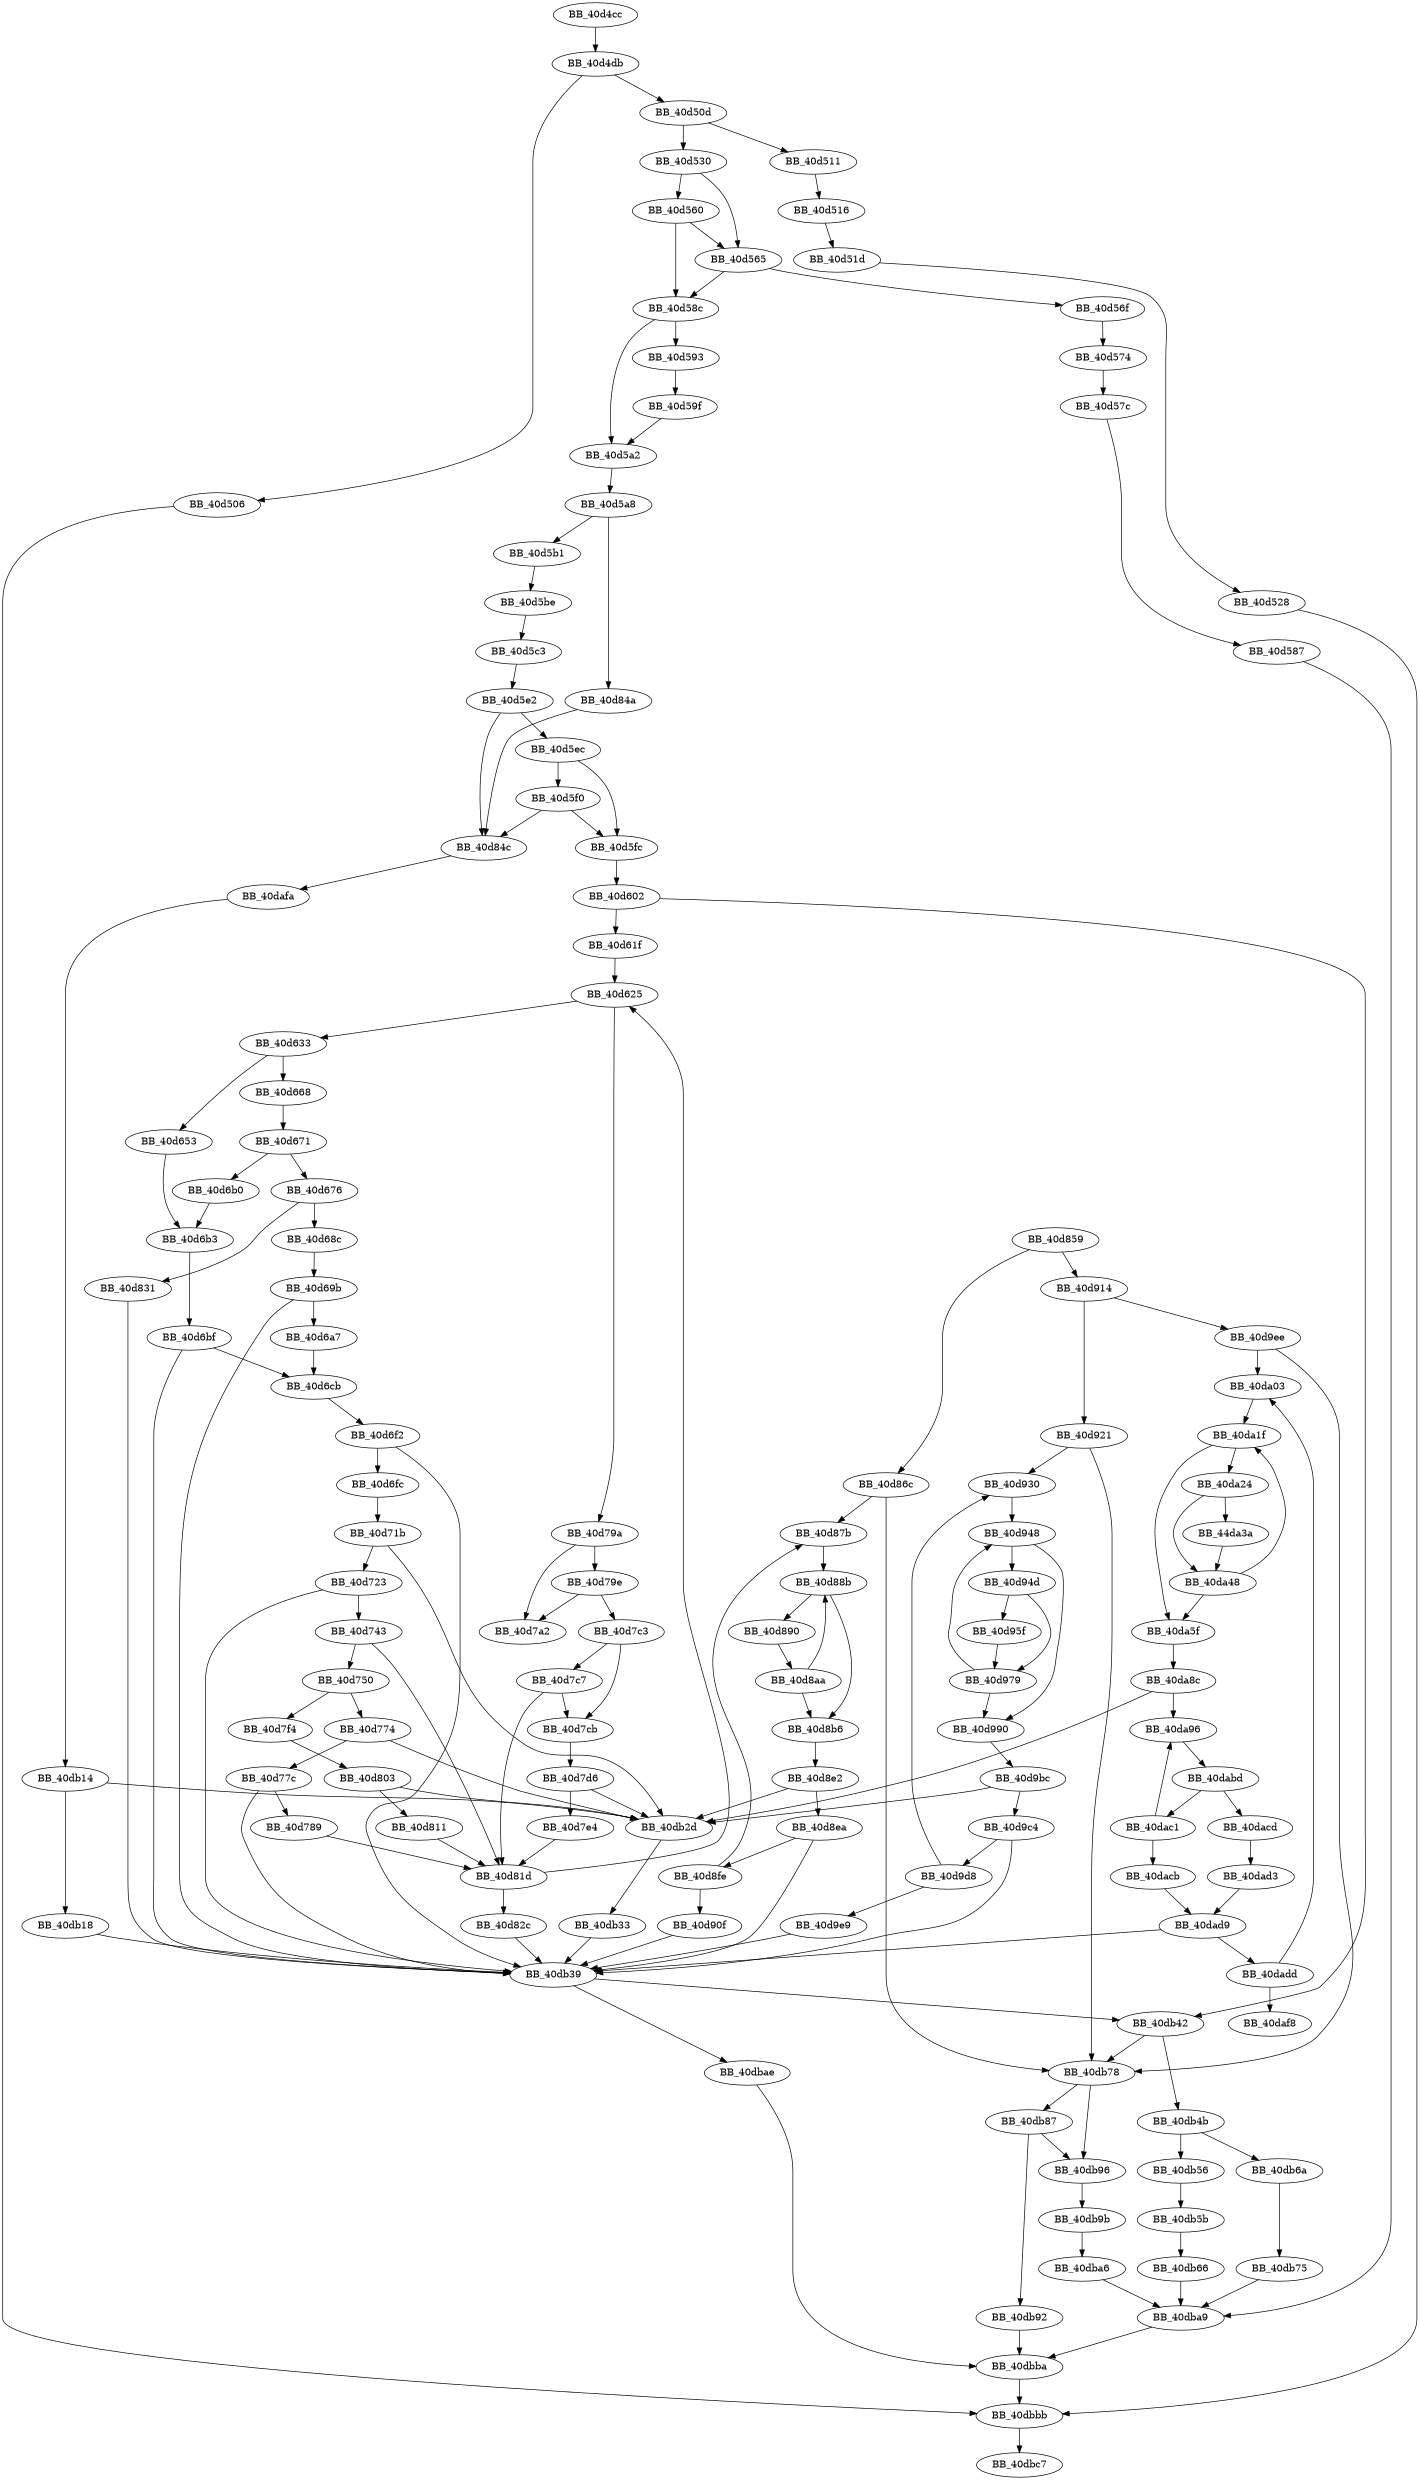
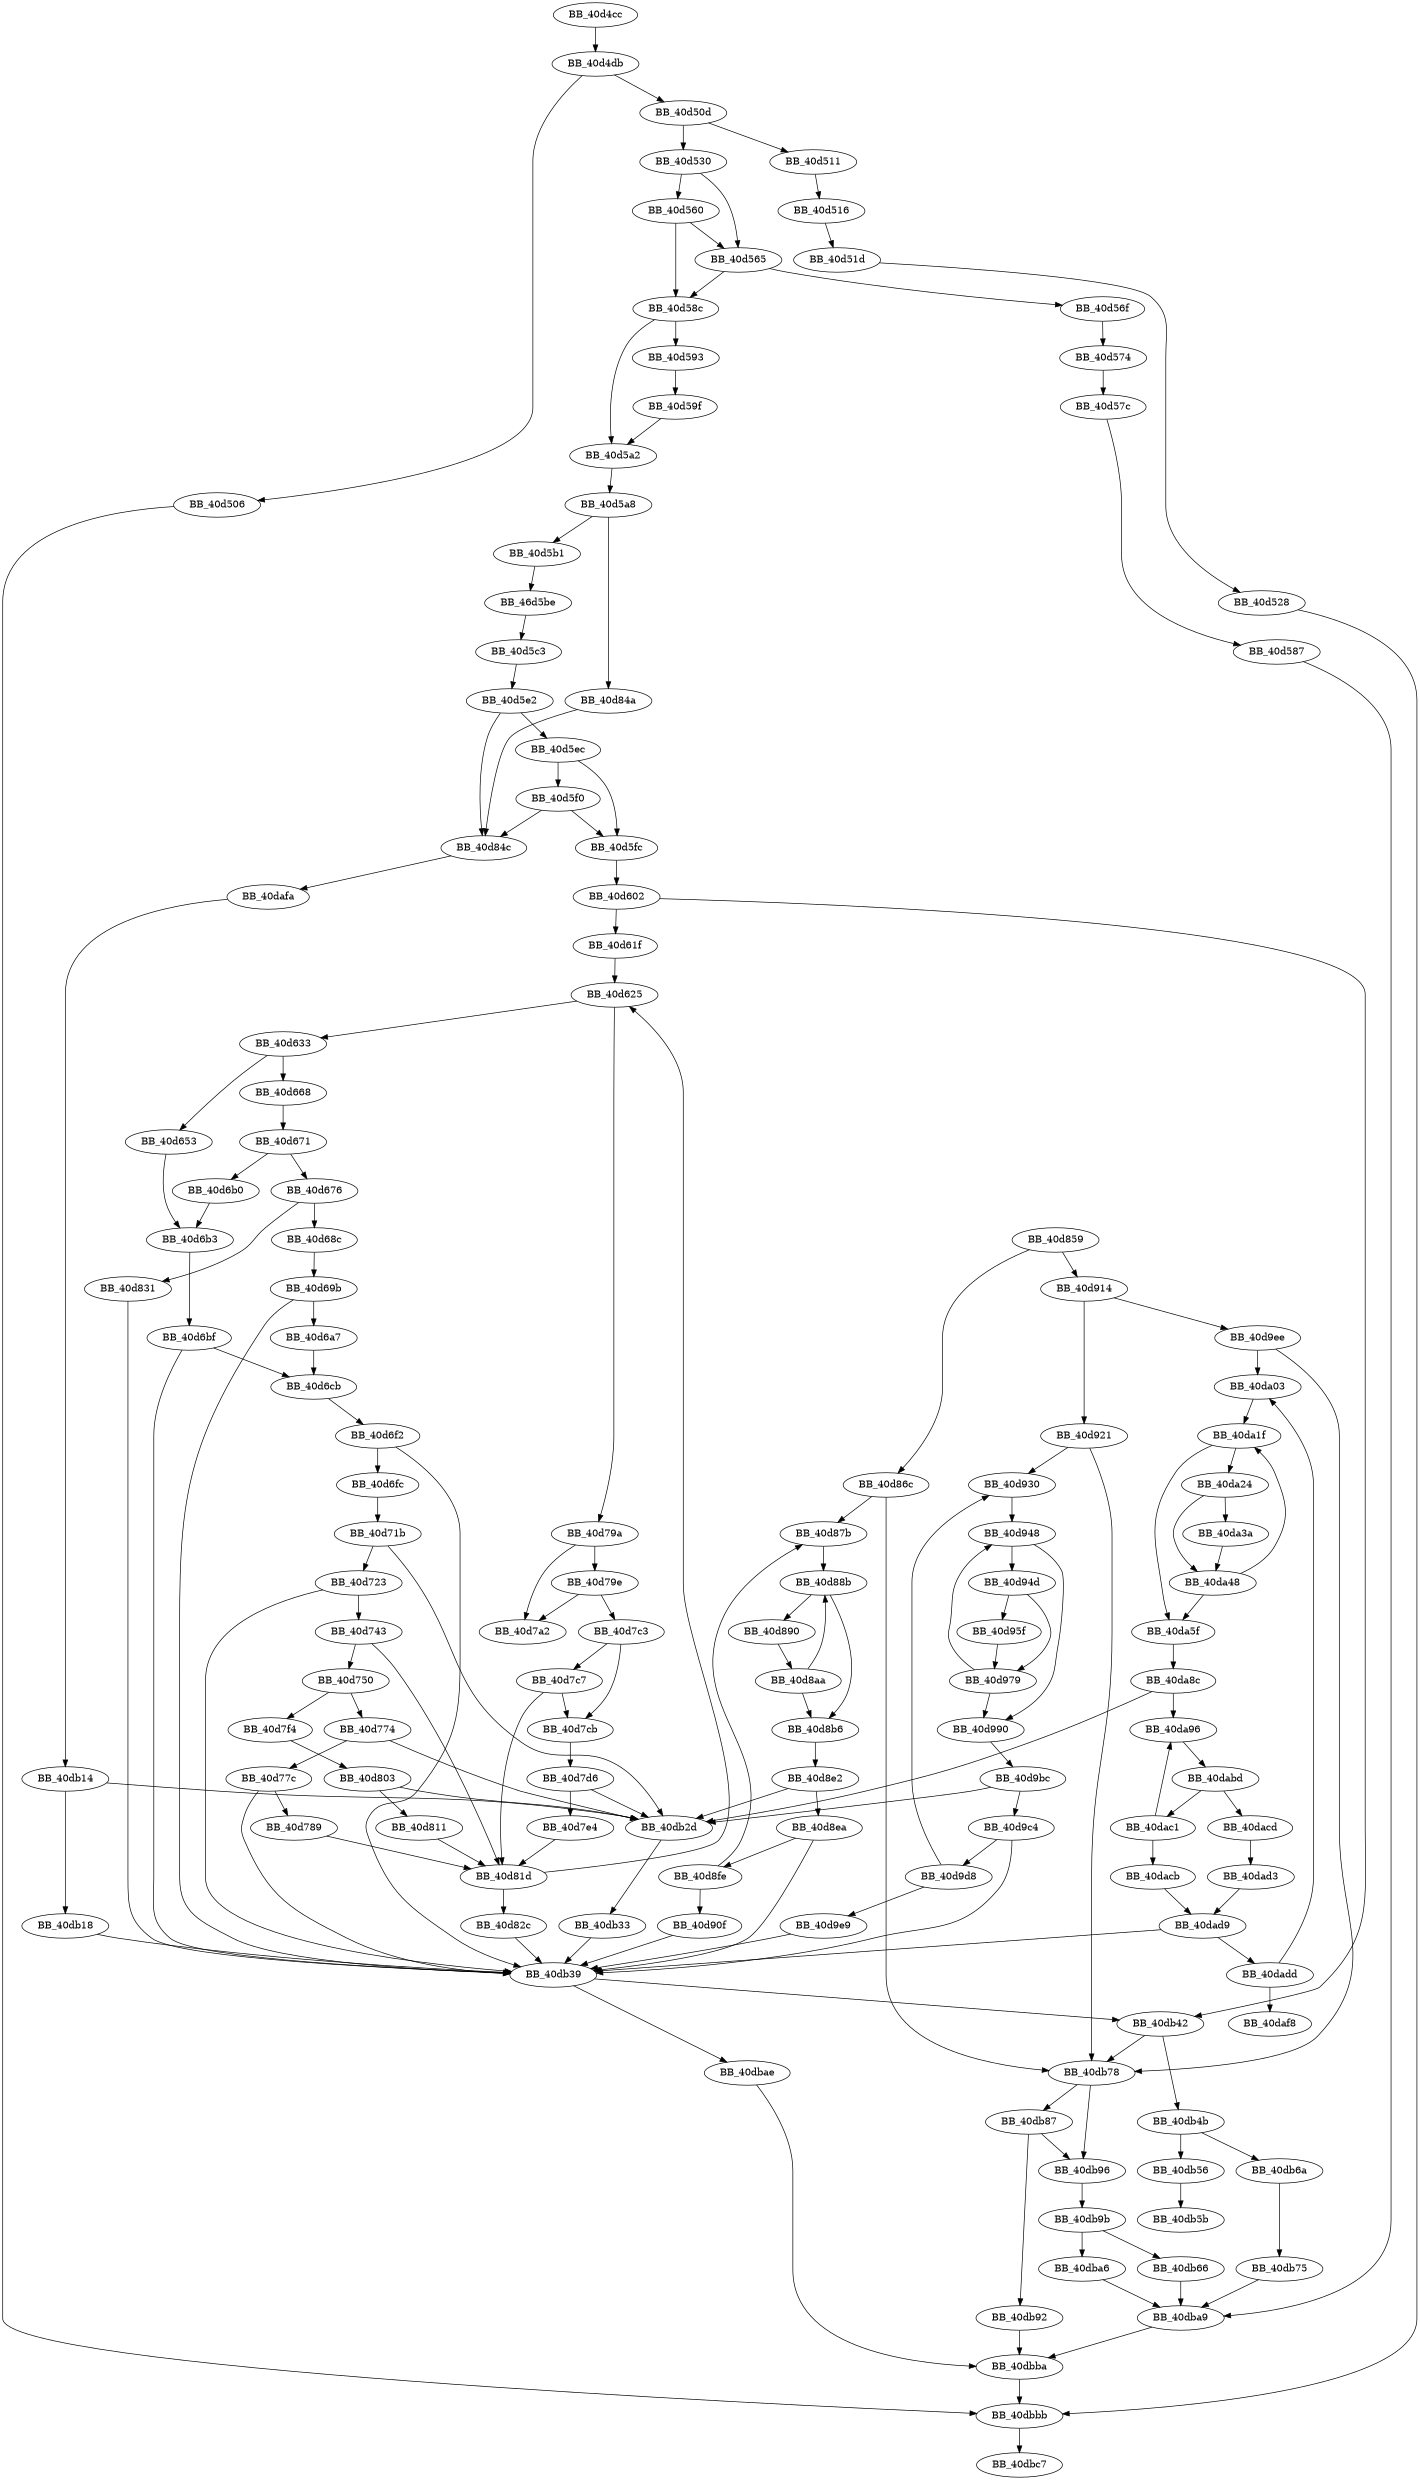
(528, 603) -> (528, 603)
(1226, 1534) -> (1226, 1534)
(1181, 2241) -> (1128, 2243)
